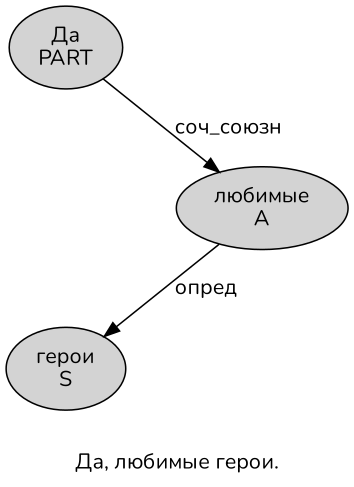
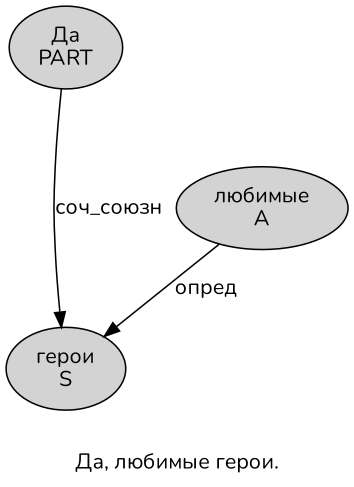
(155, 120) -> (54, 200)
